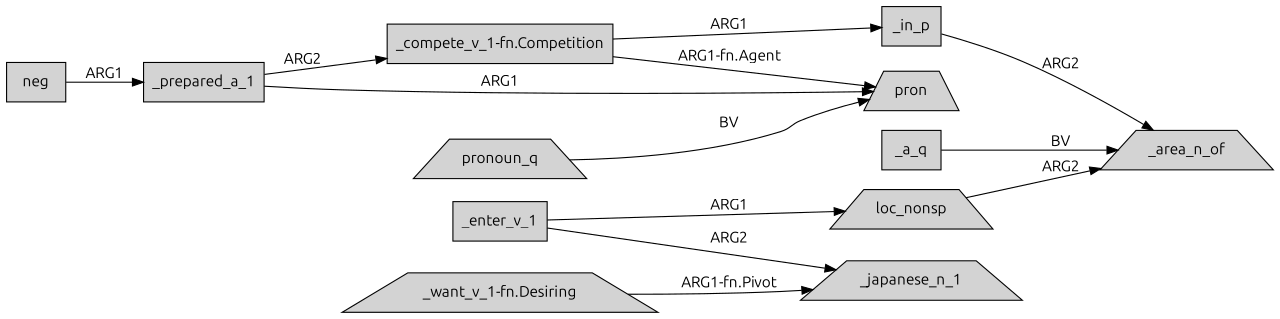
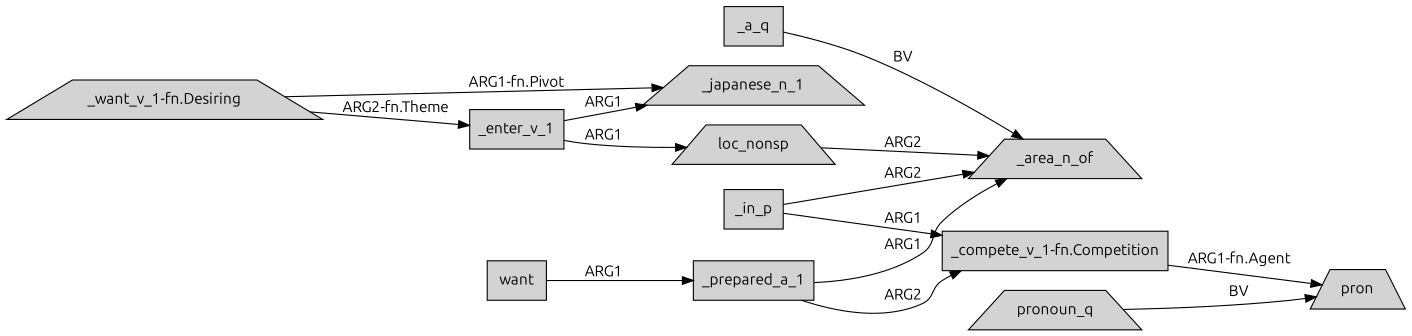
(742, 34) -> (857, 224)
(36, 82) -> (517, 281)
(563, 93) -> (919, 255)
none -> (384, 118)
(729, 238) -> (604, 102)
